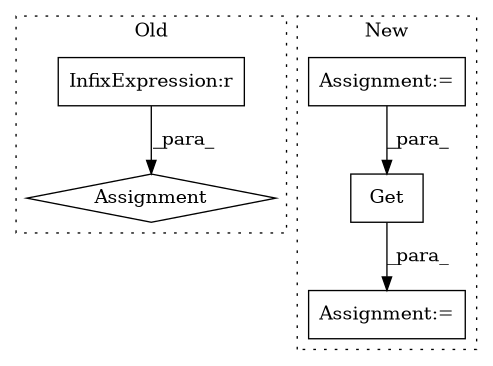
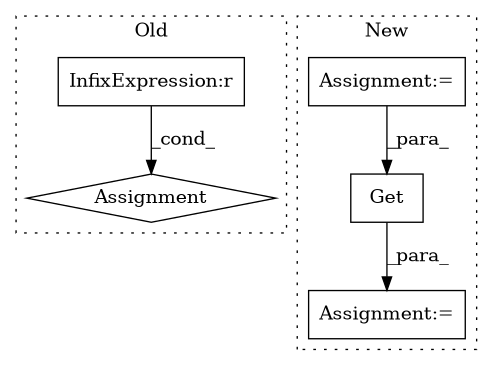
(183, 140) -> (183, 140)
